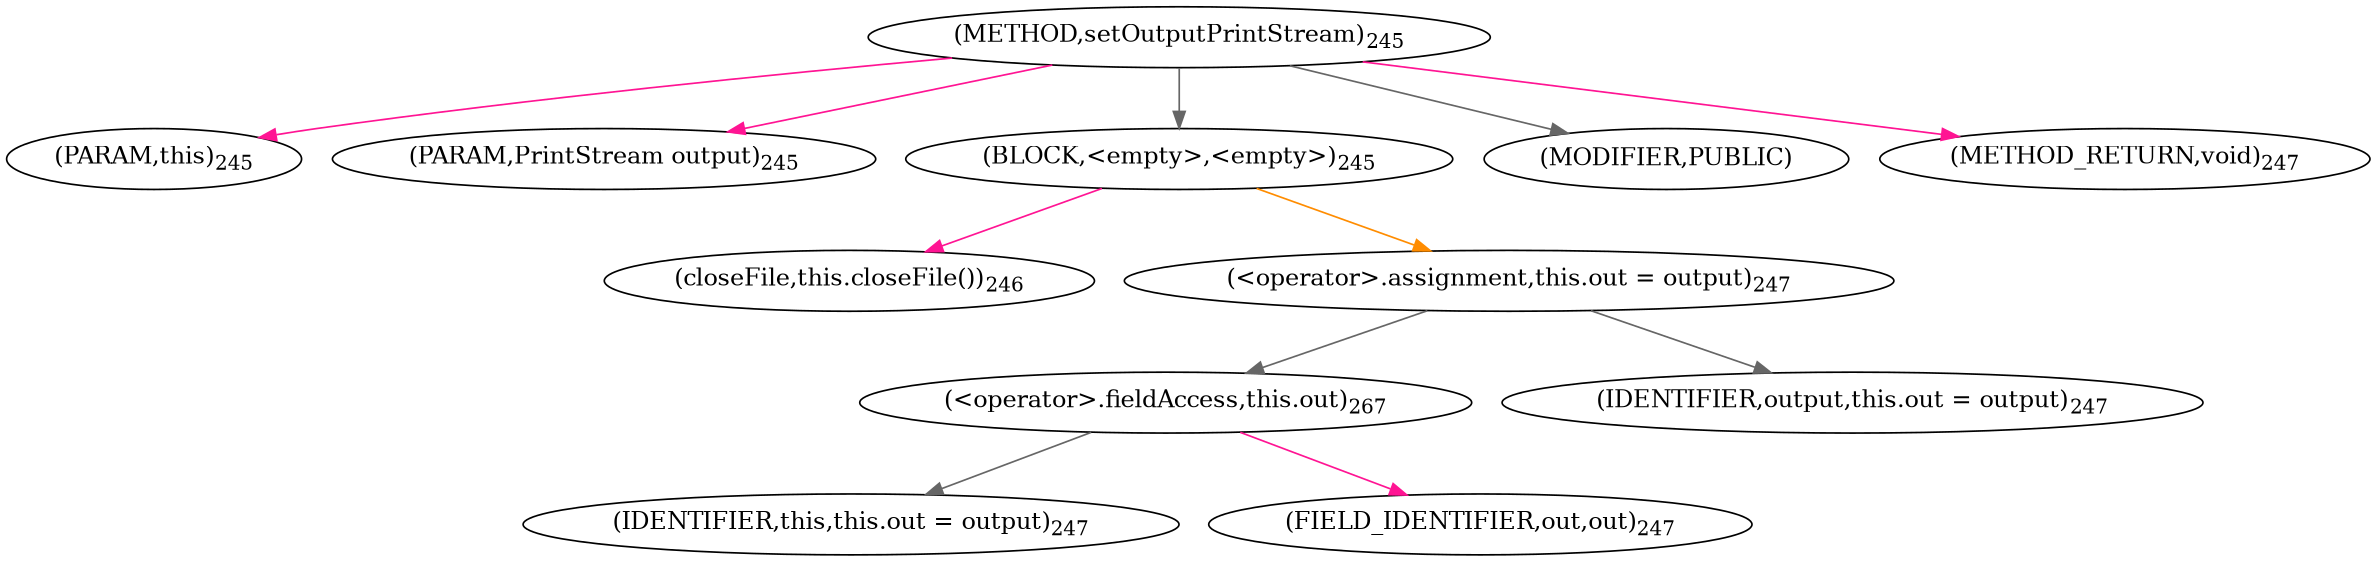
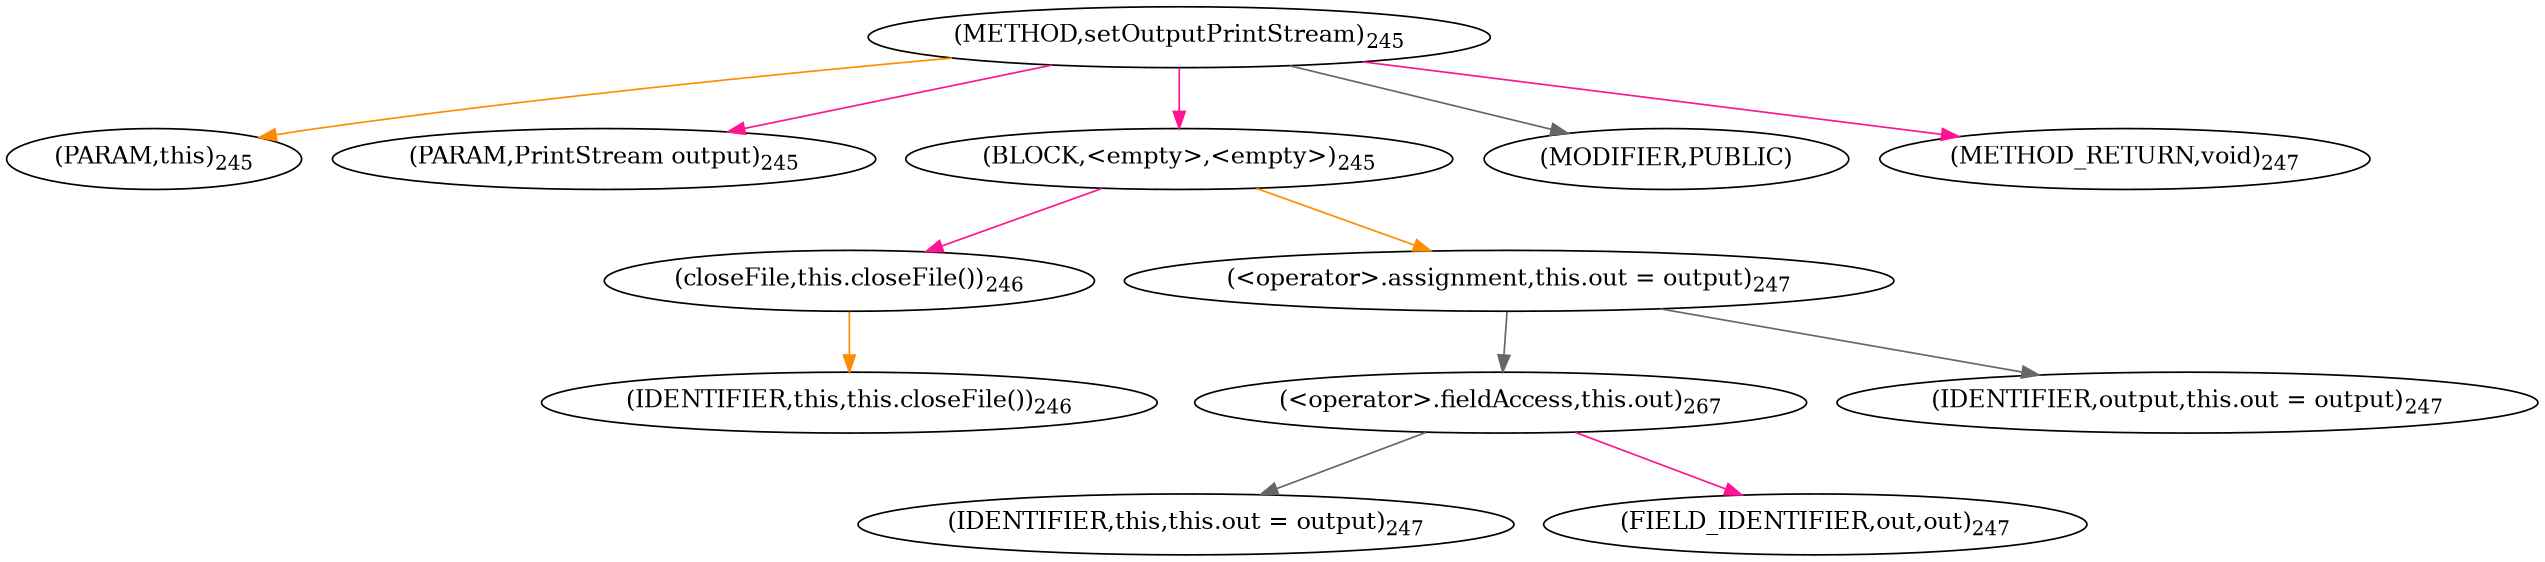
(1179, 90) -> (1179, 90)
(614, 92) -> (614, 92)
none -> (849, 403)
